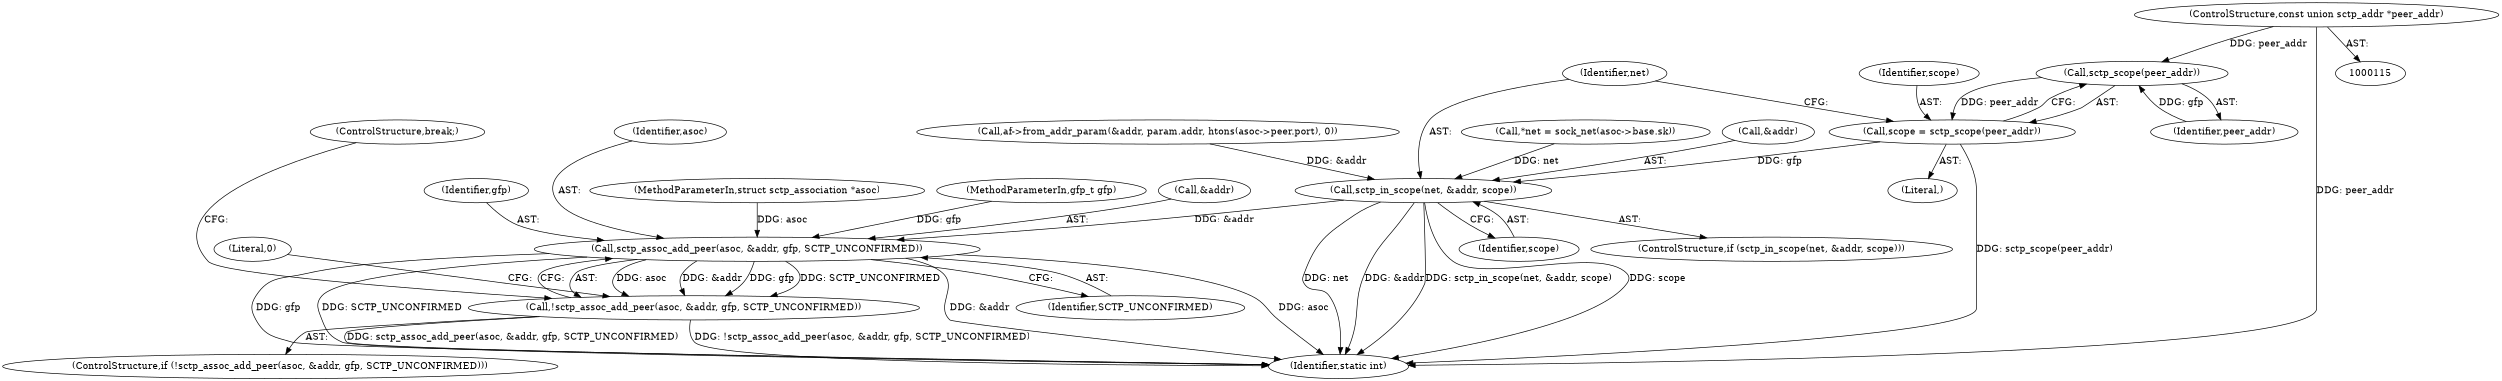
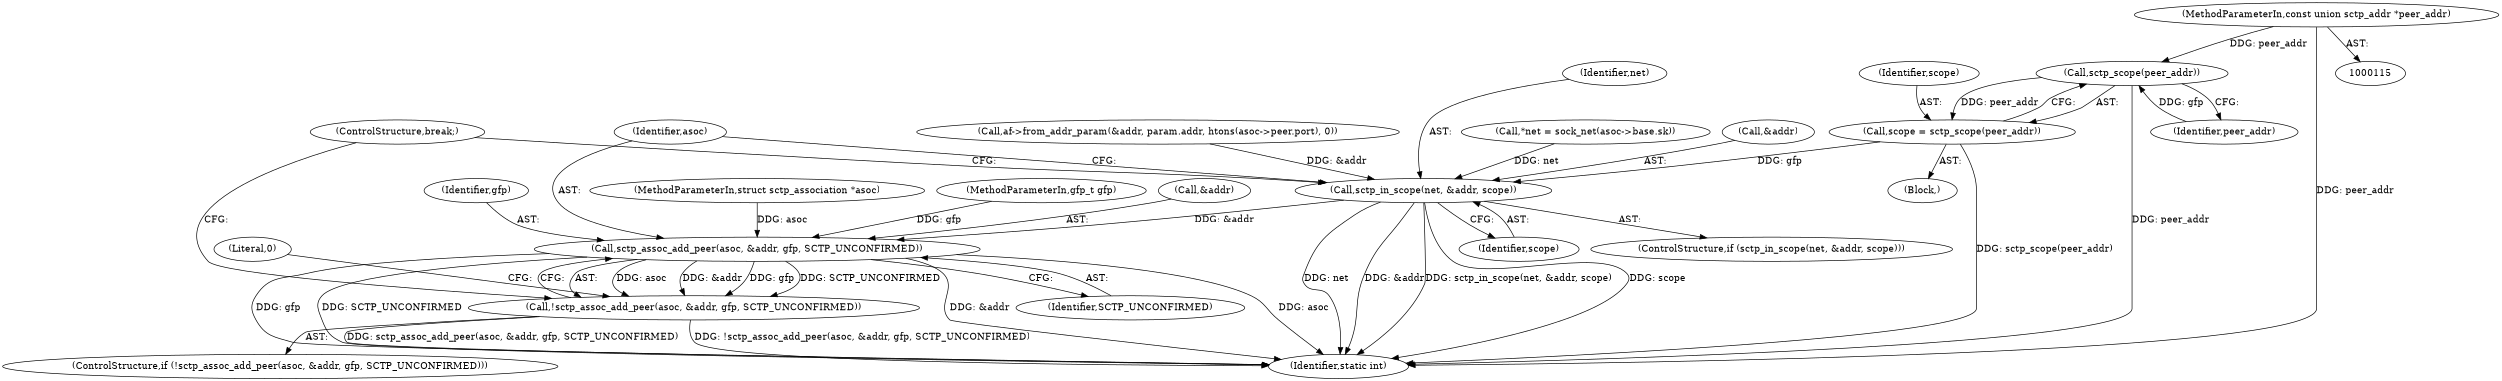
(2317, 15) -> (2317, 15)
(1771, 101) -> none
(2229, 103) -> (2229, 103)
none -> (1021, 159)
none -> (896, 162)
(1923, 191) -> (1923, 191)
none -> (1887, 345)
